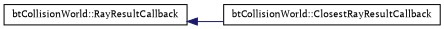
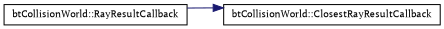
(210, 22) -> (200, 8)
